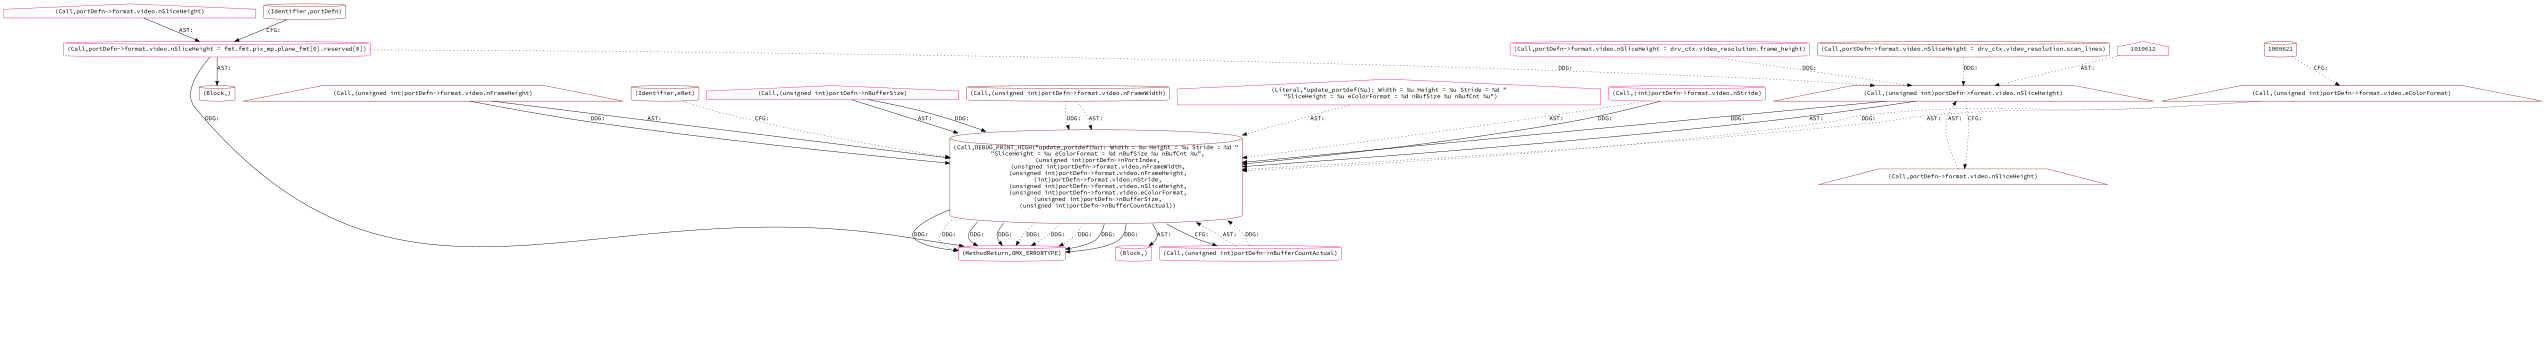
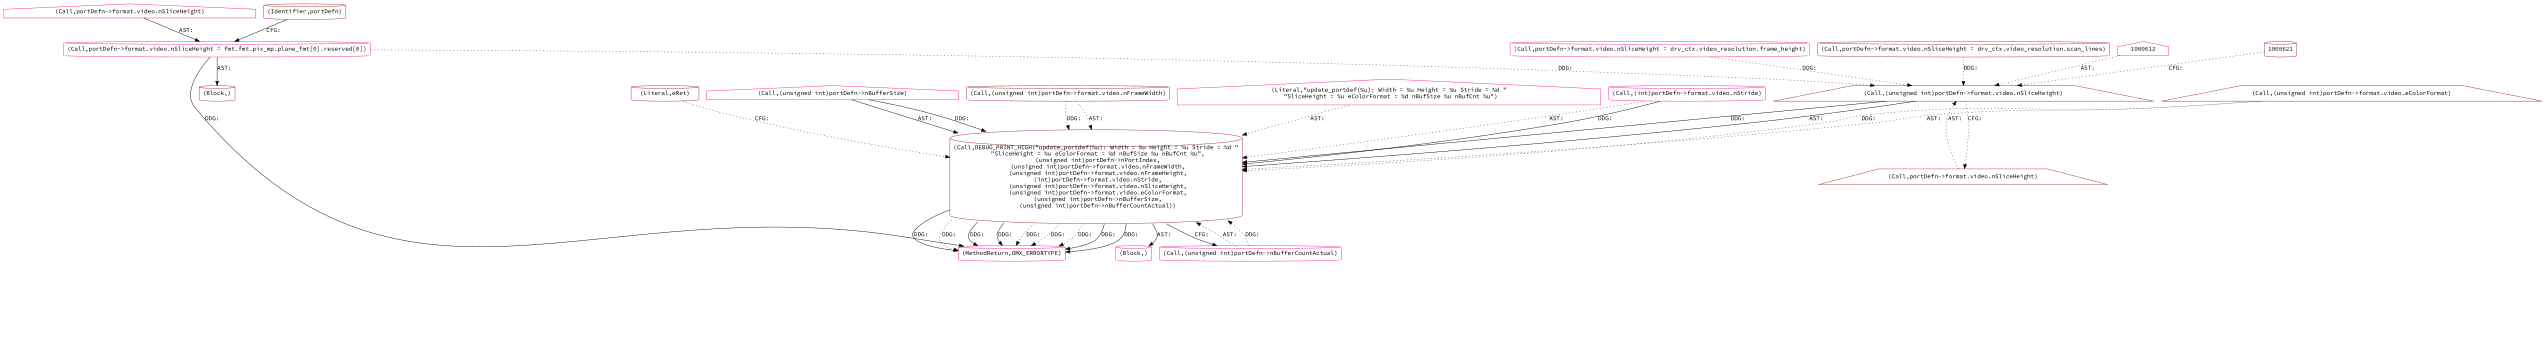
(2143, 49) -> (2143, 49)
(2314, 70) -> (2143, 68)
(433, 93) -> none
(665, 93) -> (665, 93)
